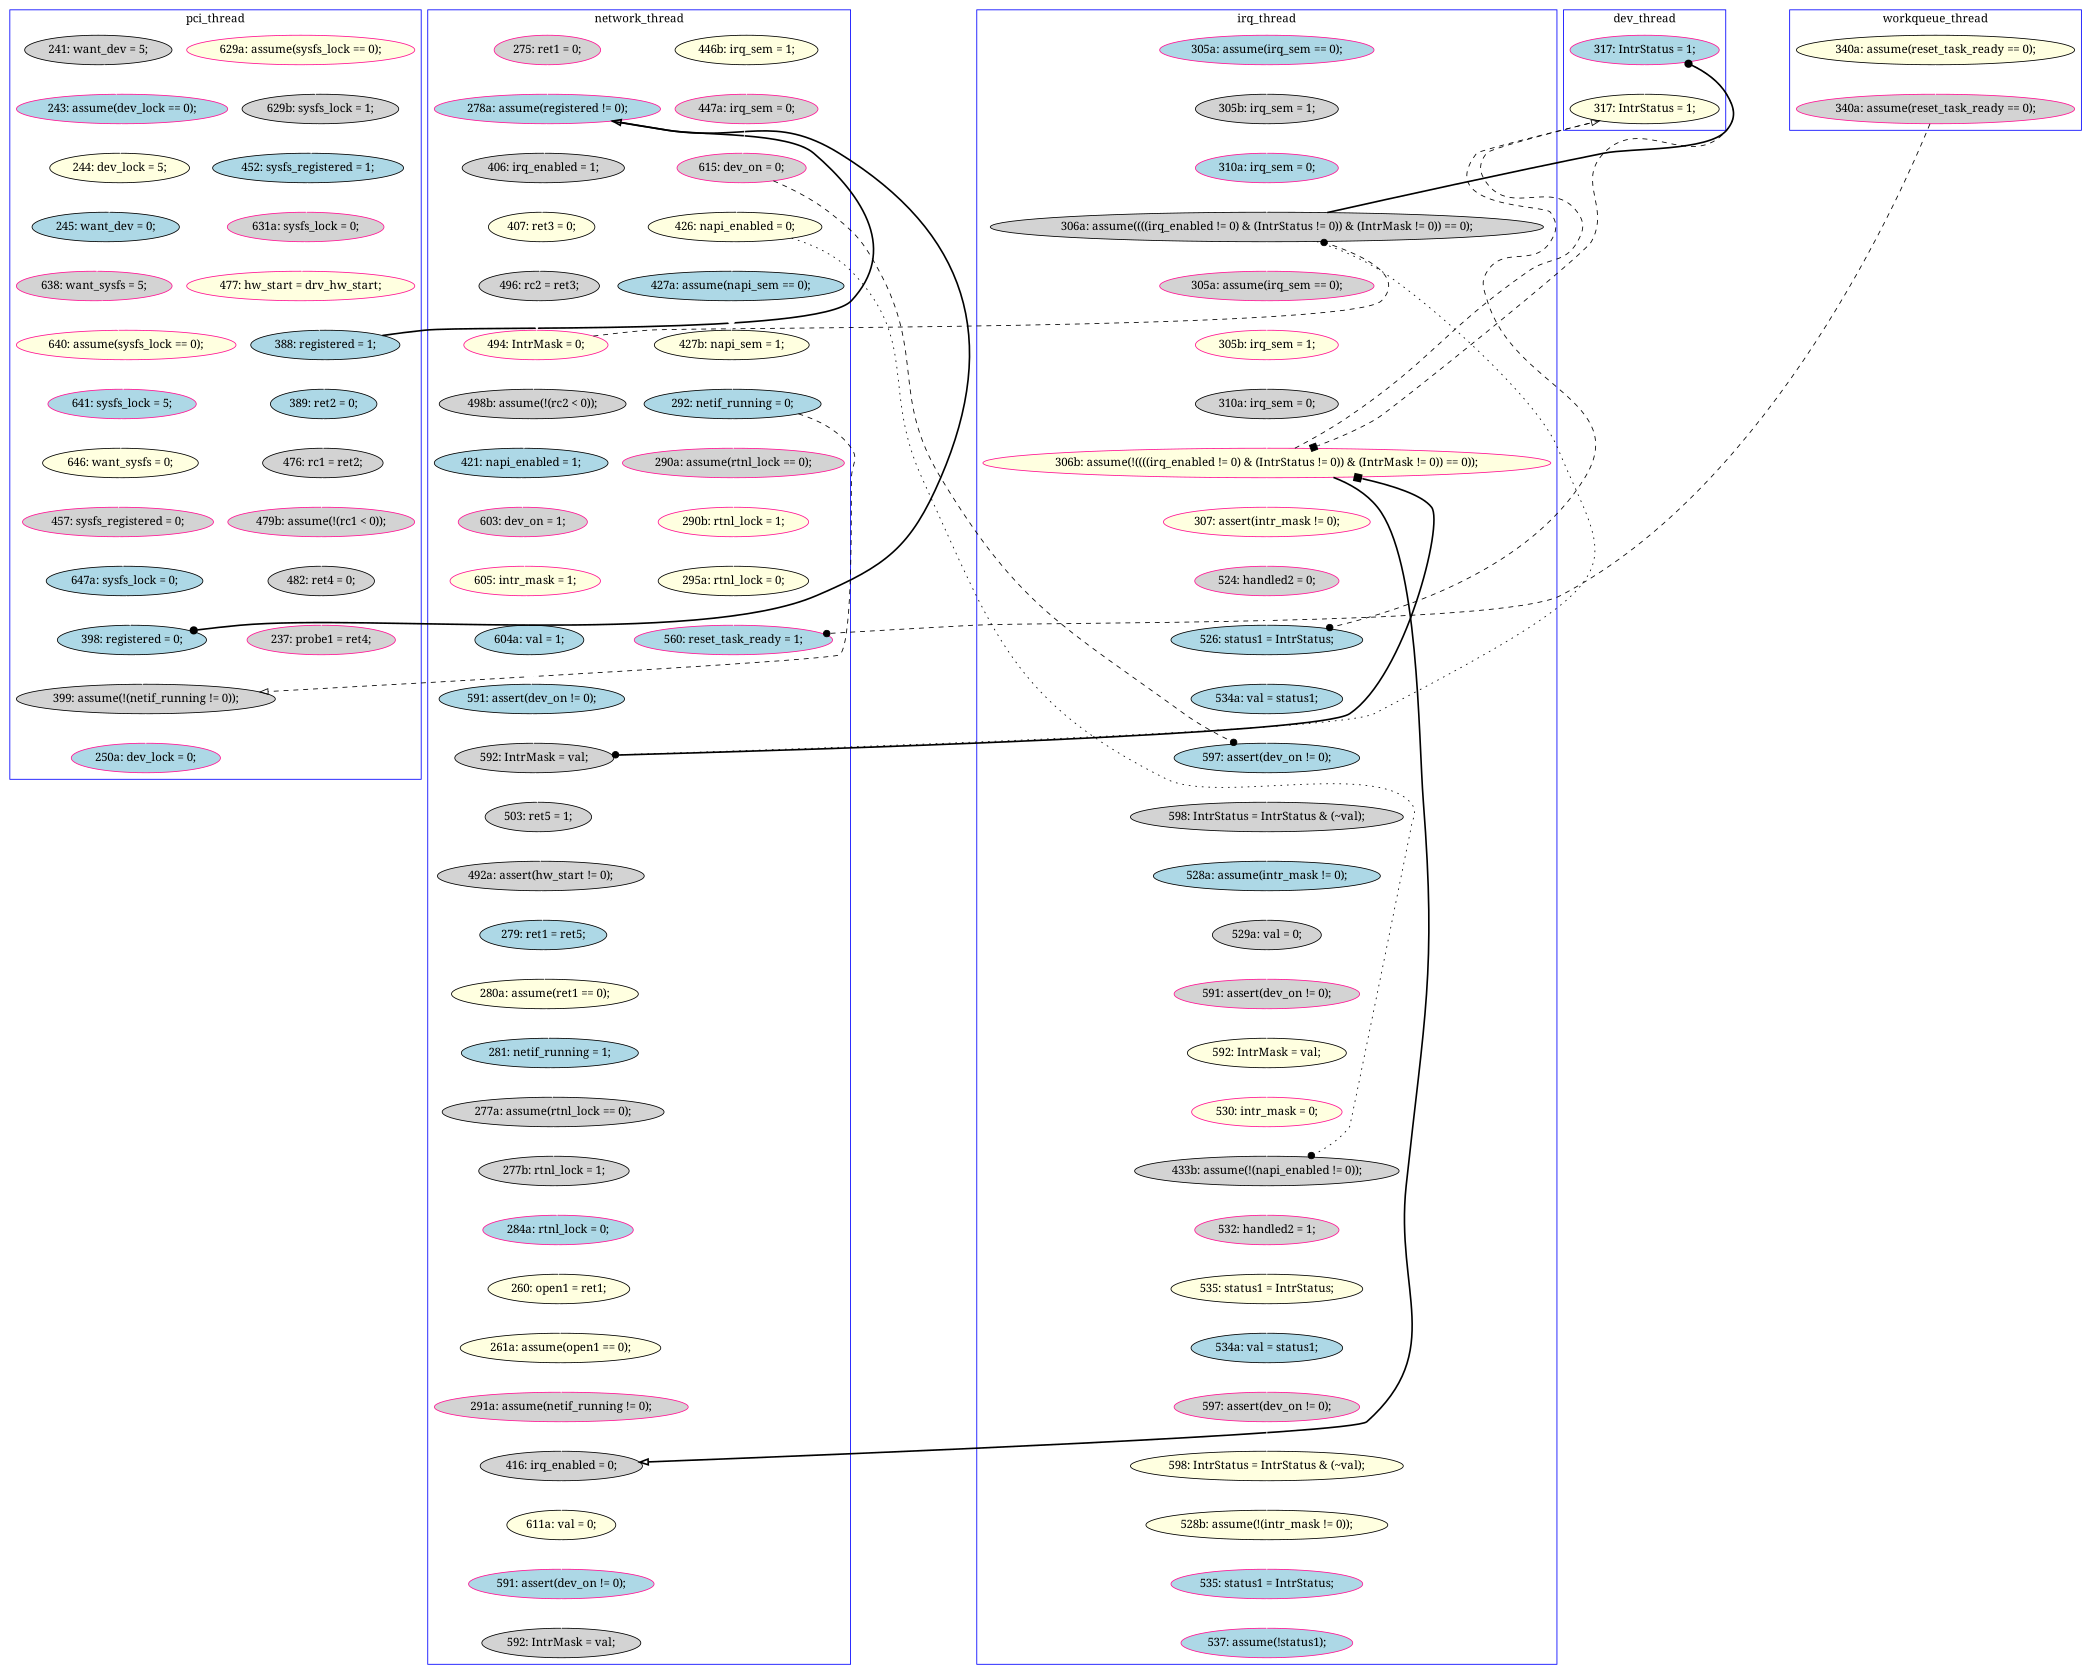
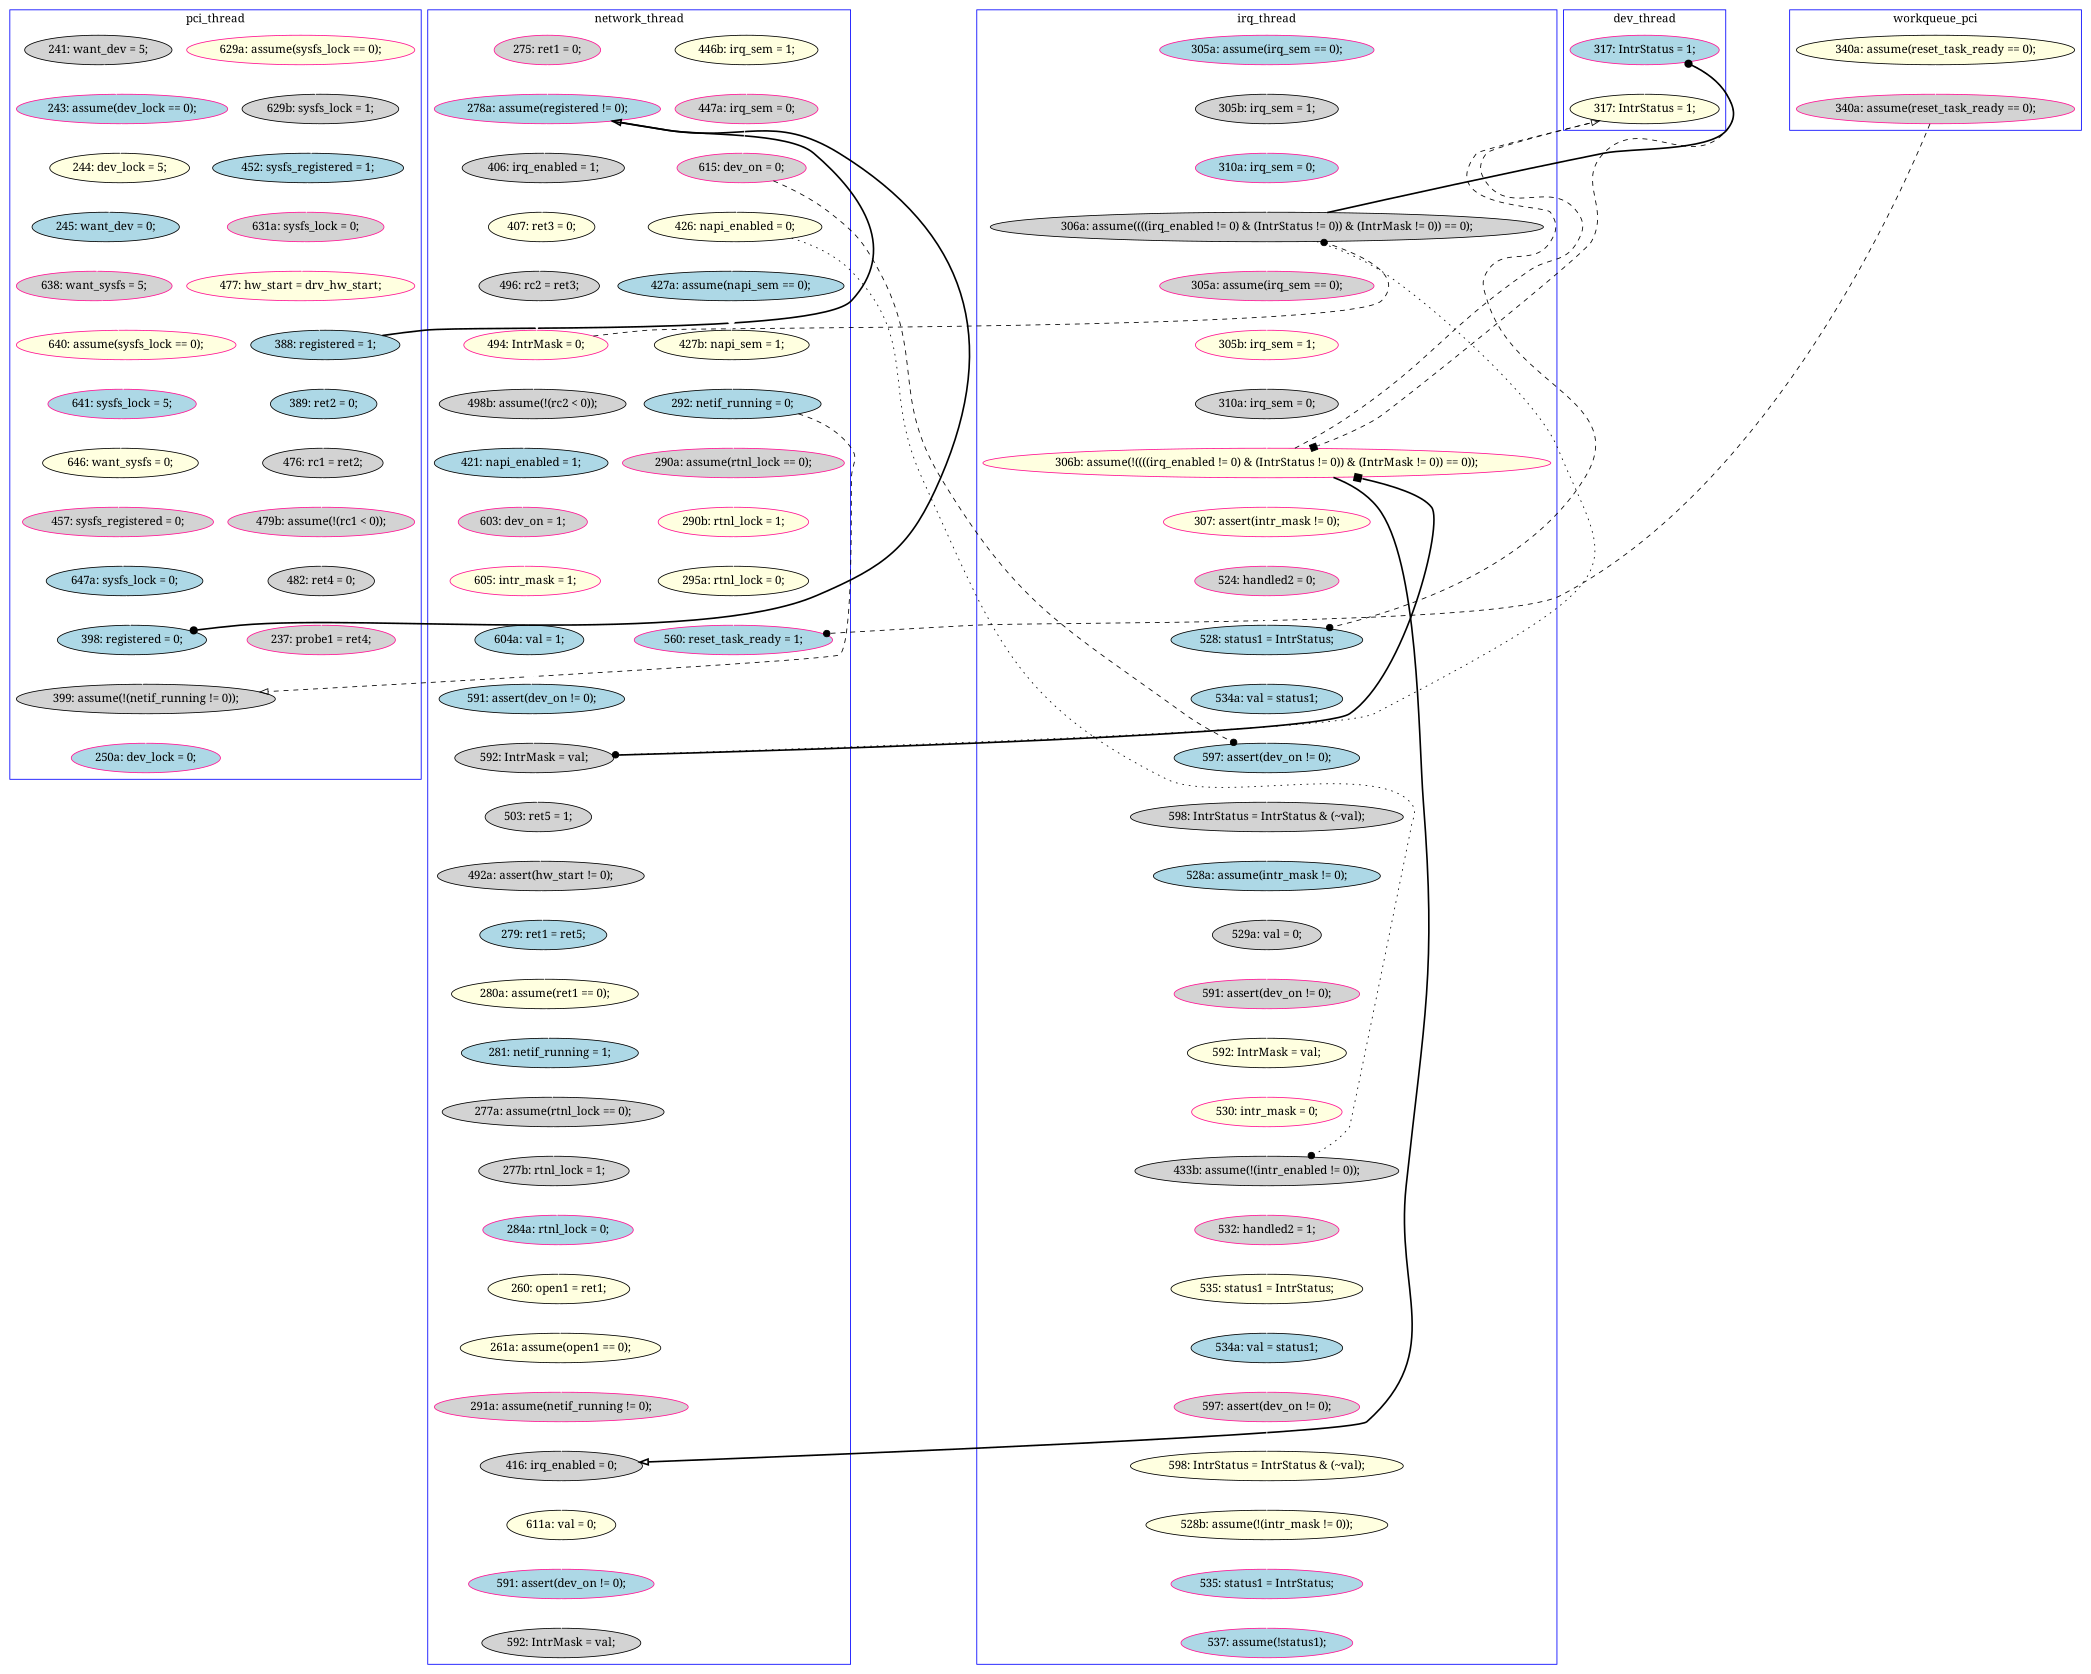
(1936, 19) -> (1936, 19)
(1267, 640) -> (1267, 640)
(1267, 1171) -> (1267, 1171)
